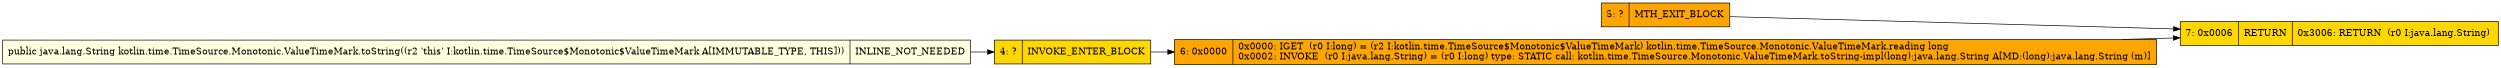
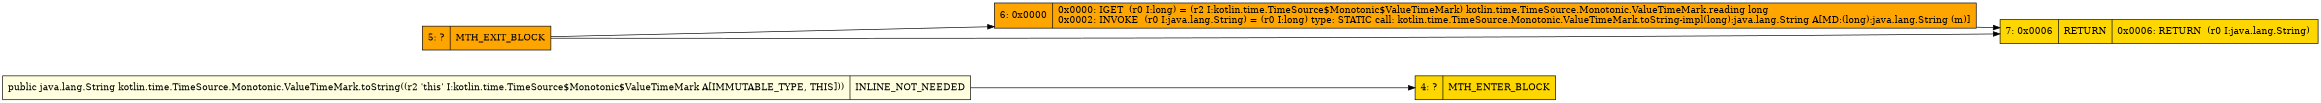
(2395, 33) -> (2215, 31)
(1087, 52) -> (1499, 87)
(1159, 52) -> (769, 32)
